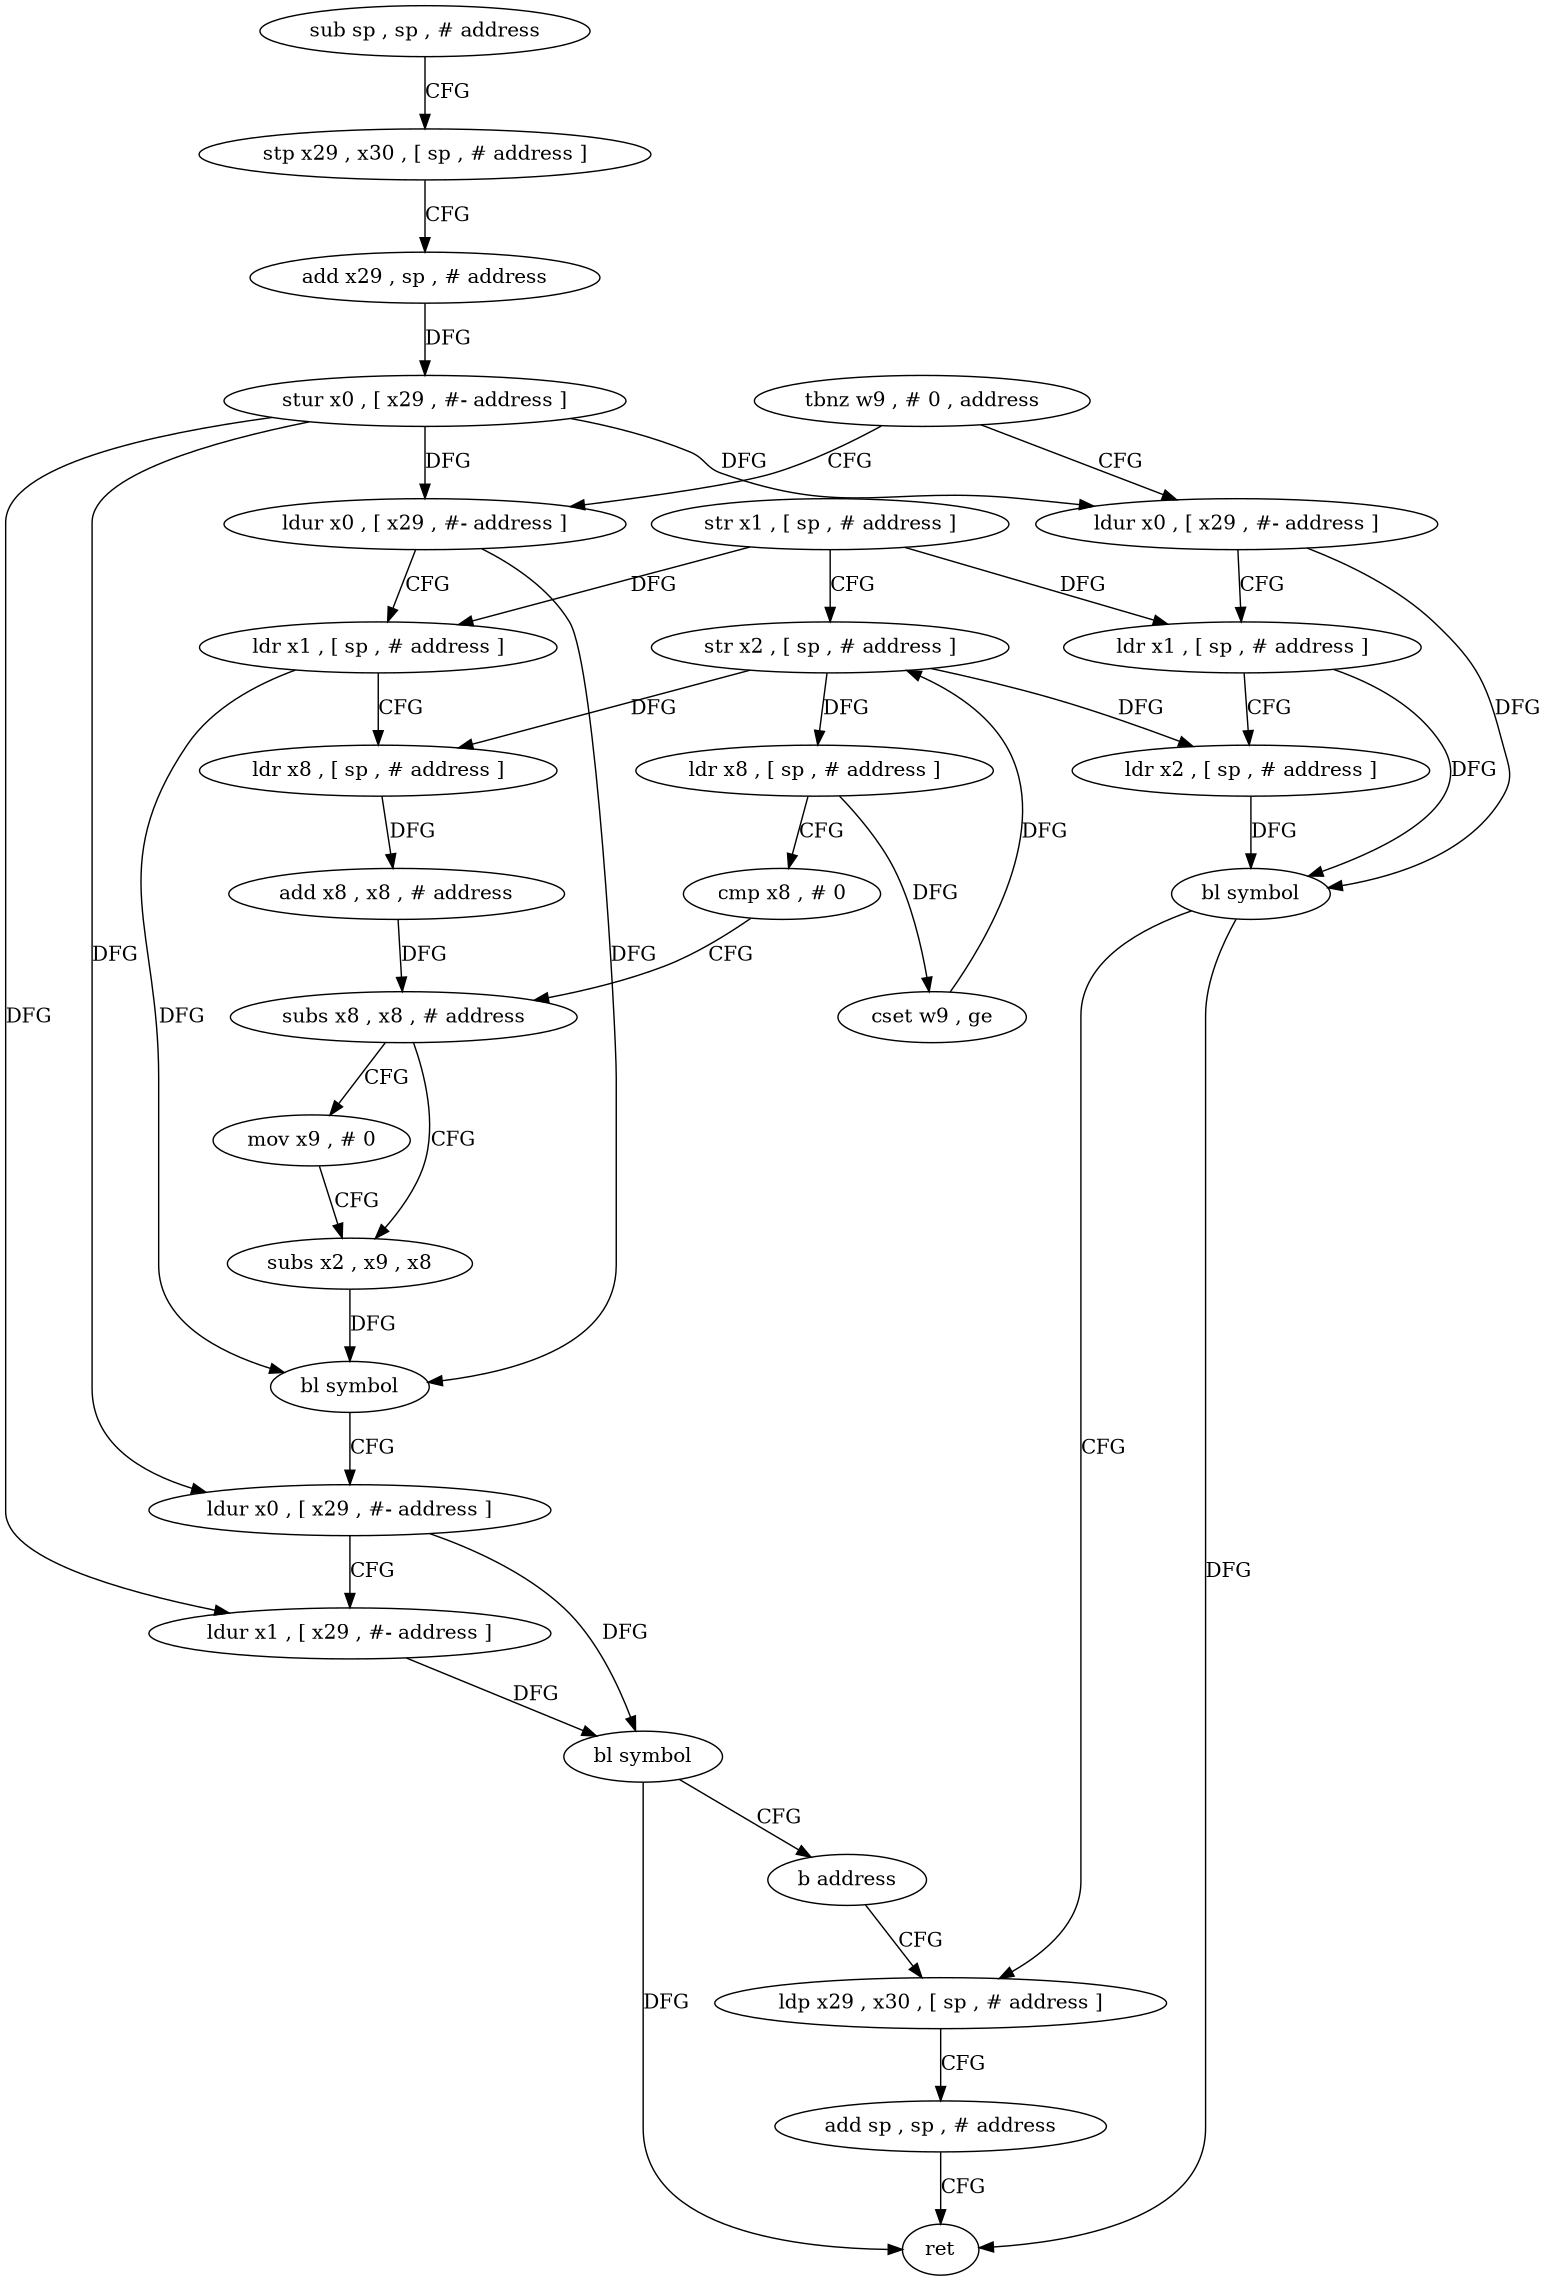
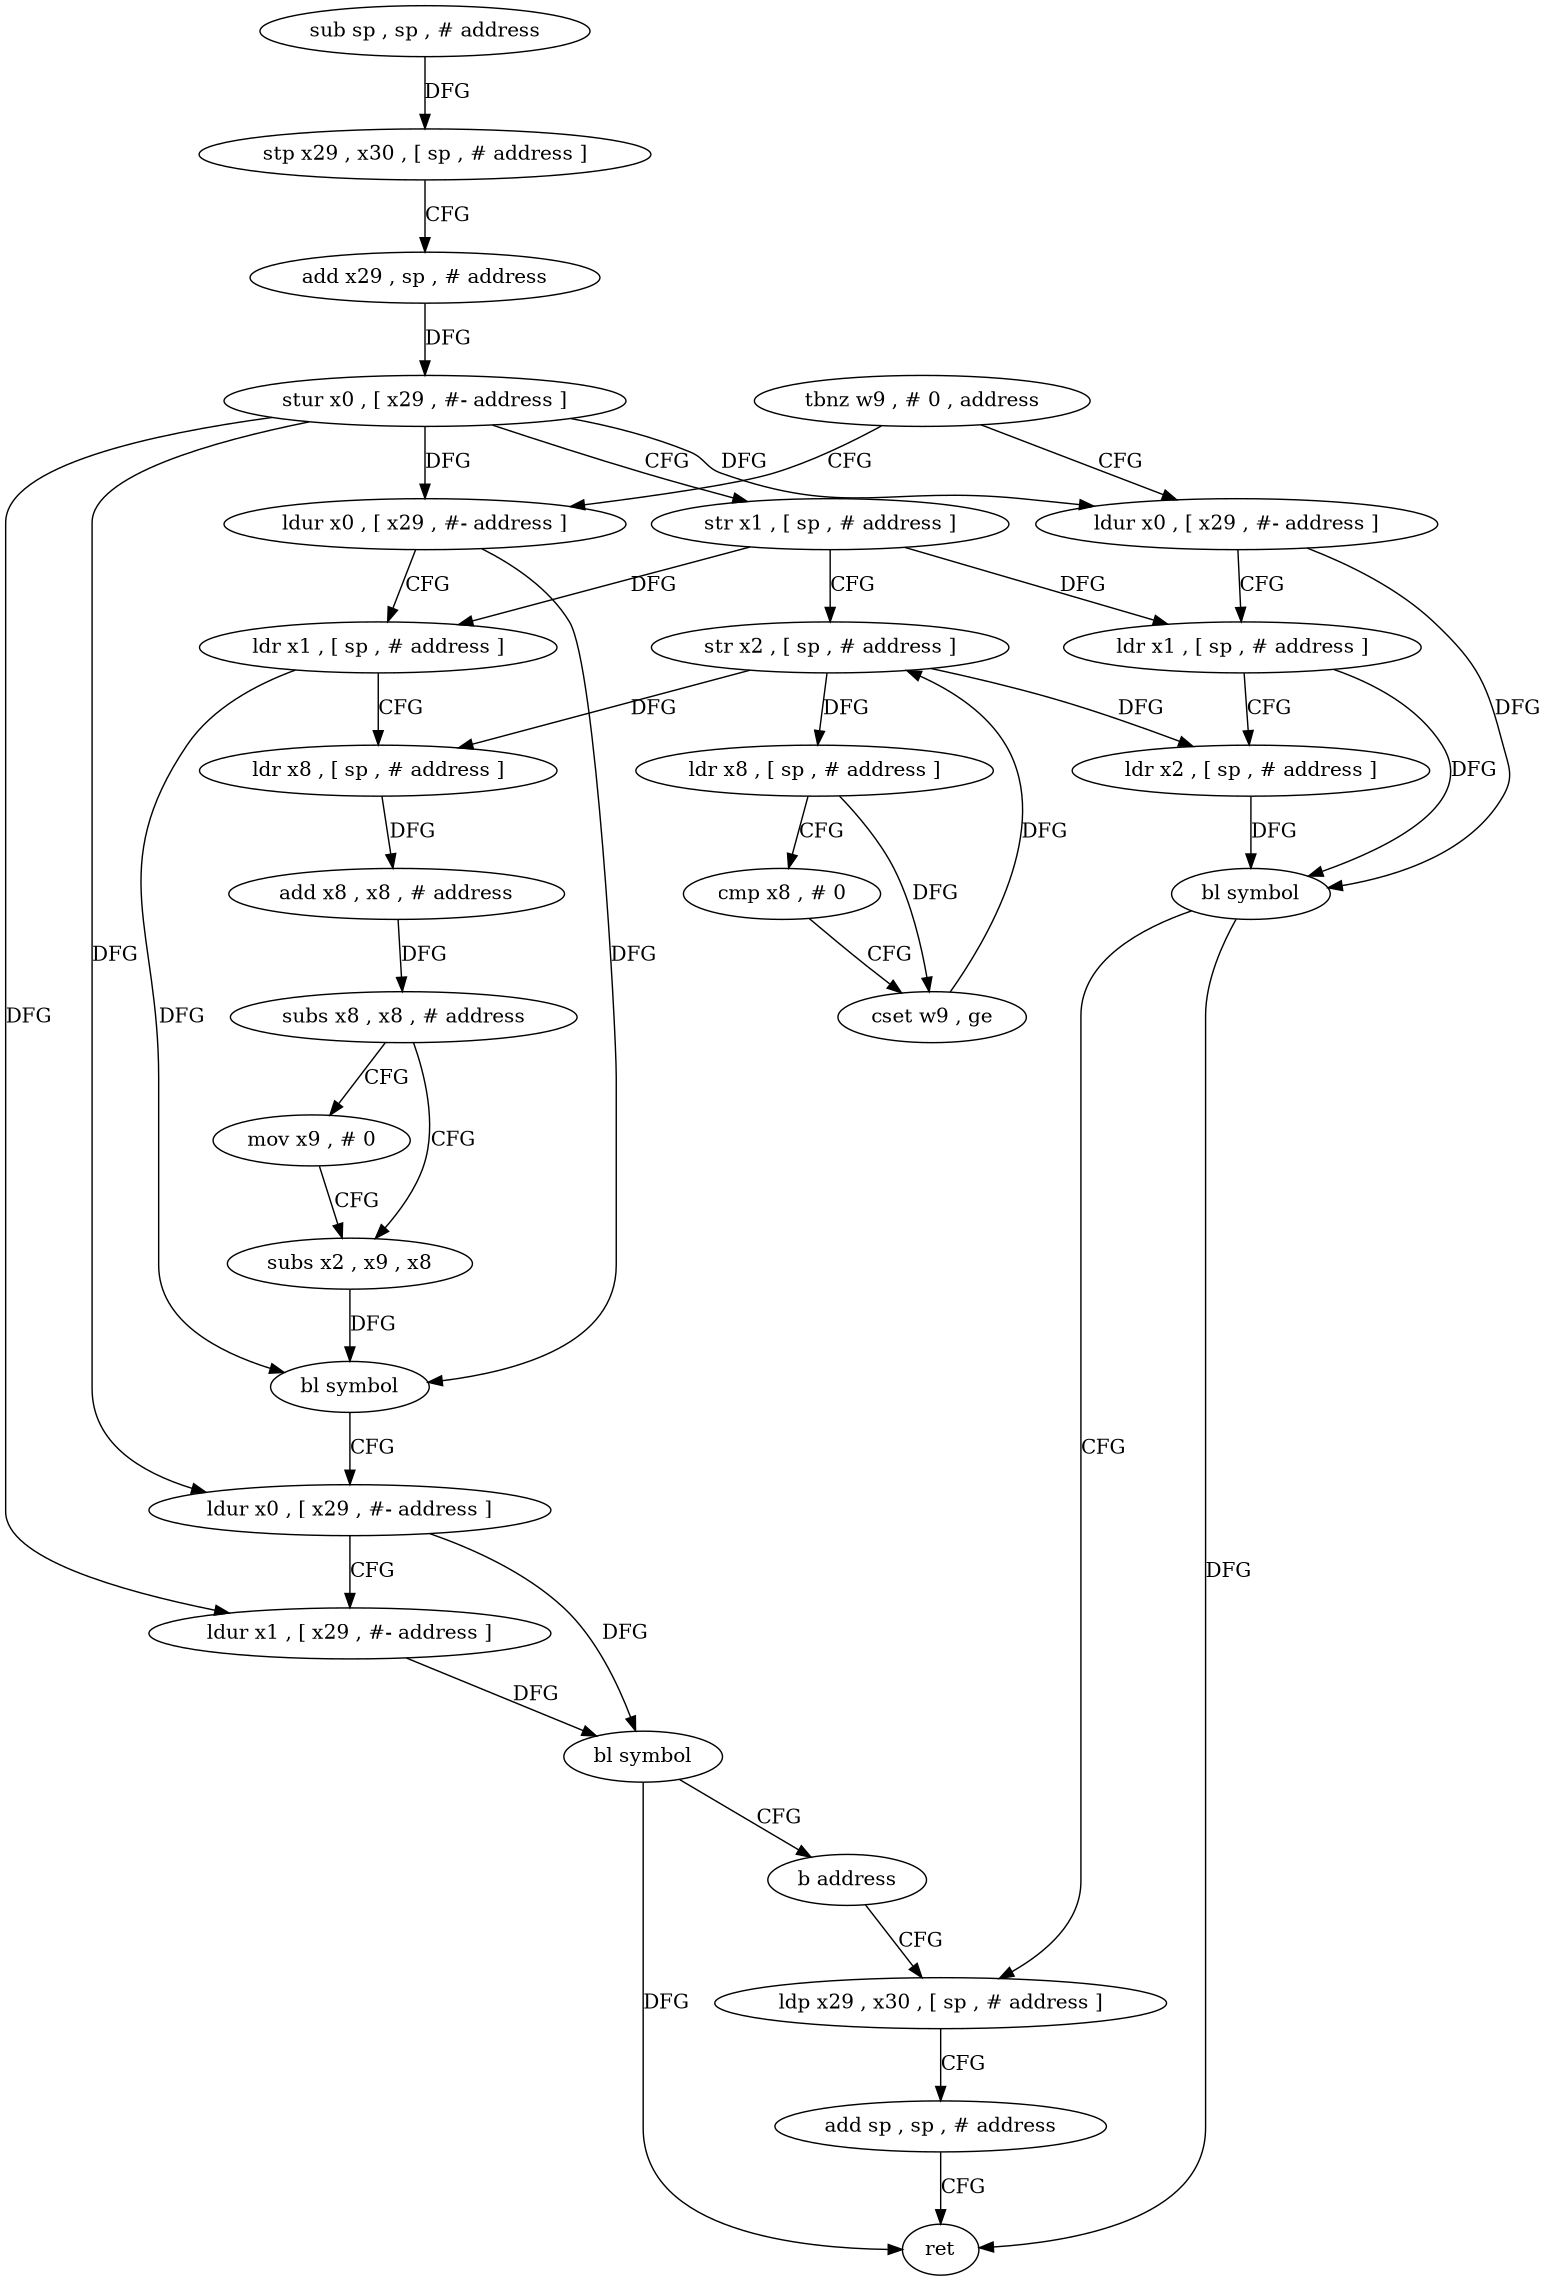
(448, 93) -> (448, 93)
none -> (612, 463)
(654, 970) -> (849, 952)
